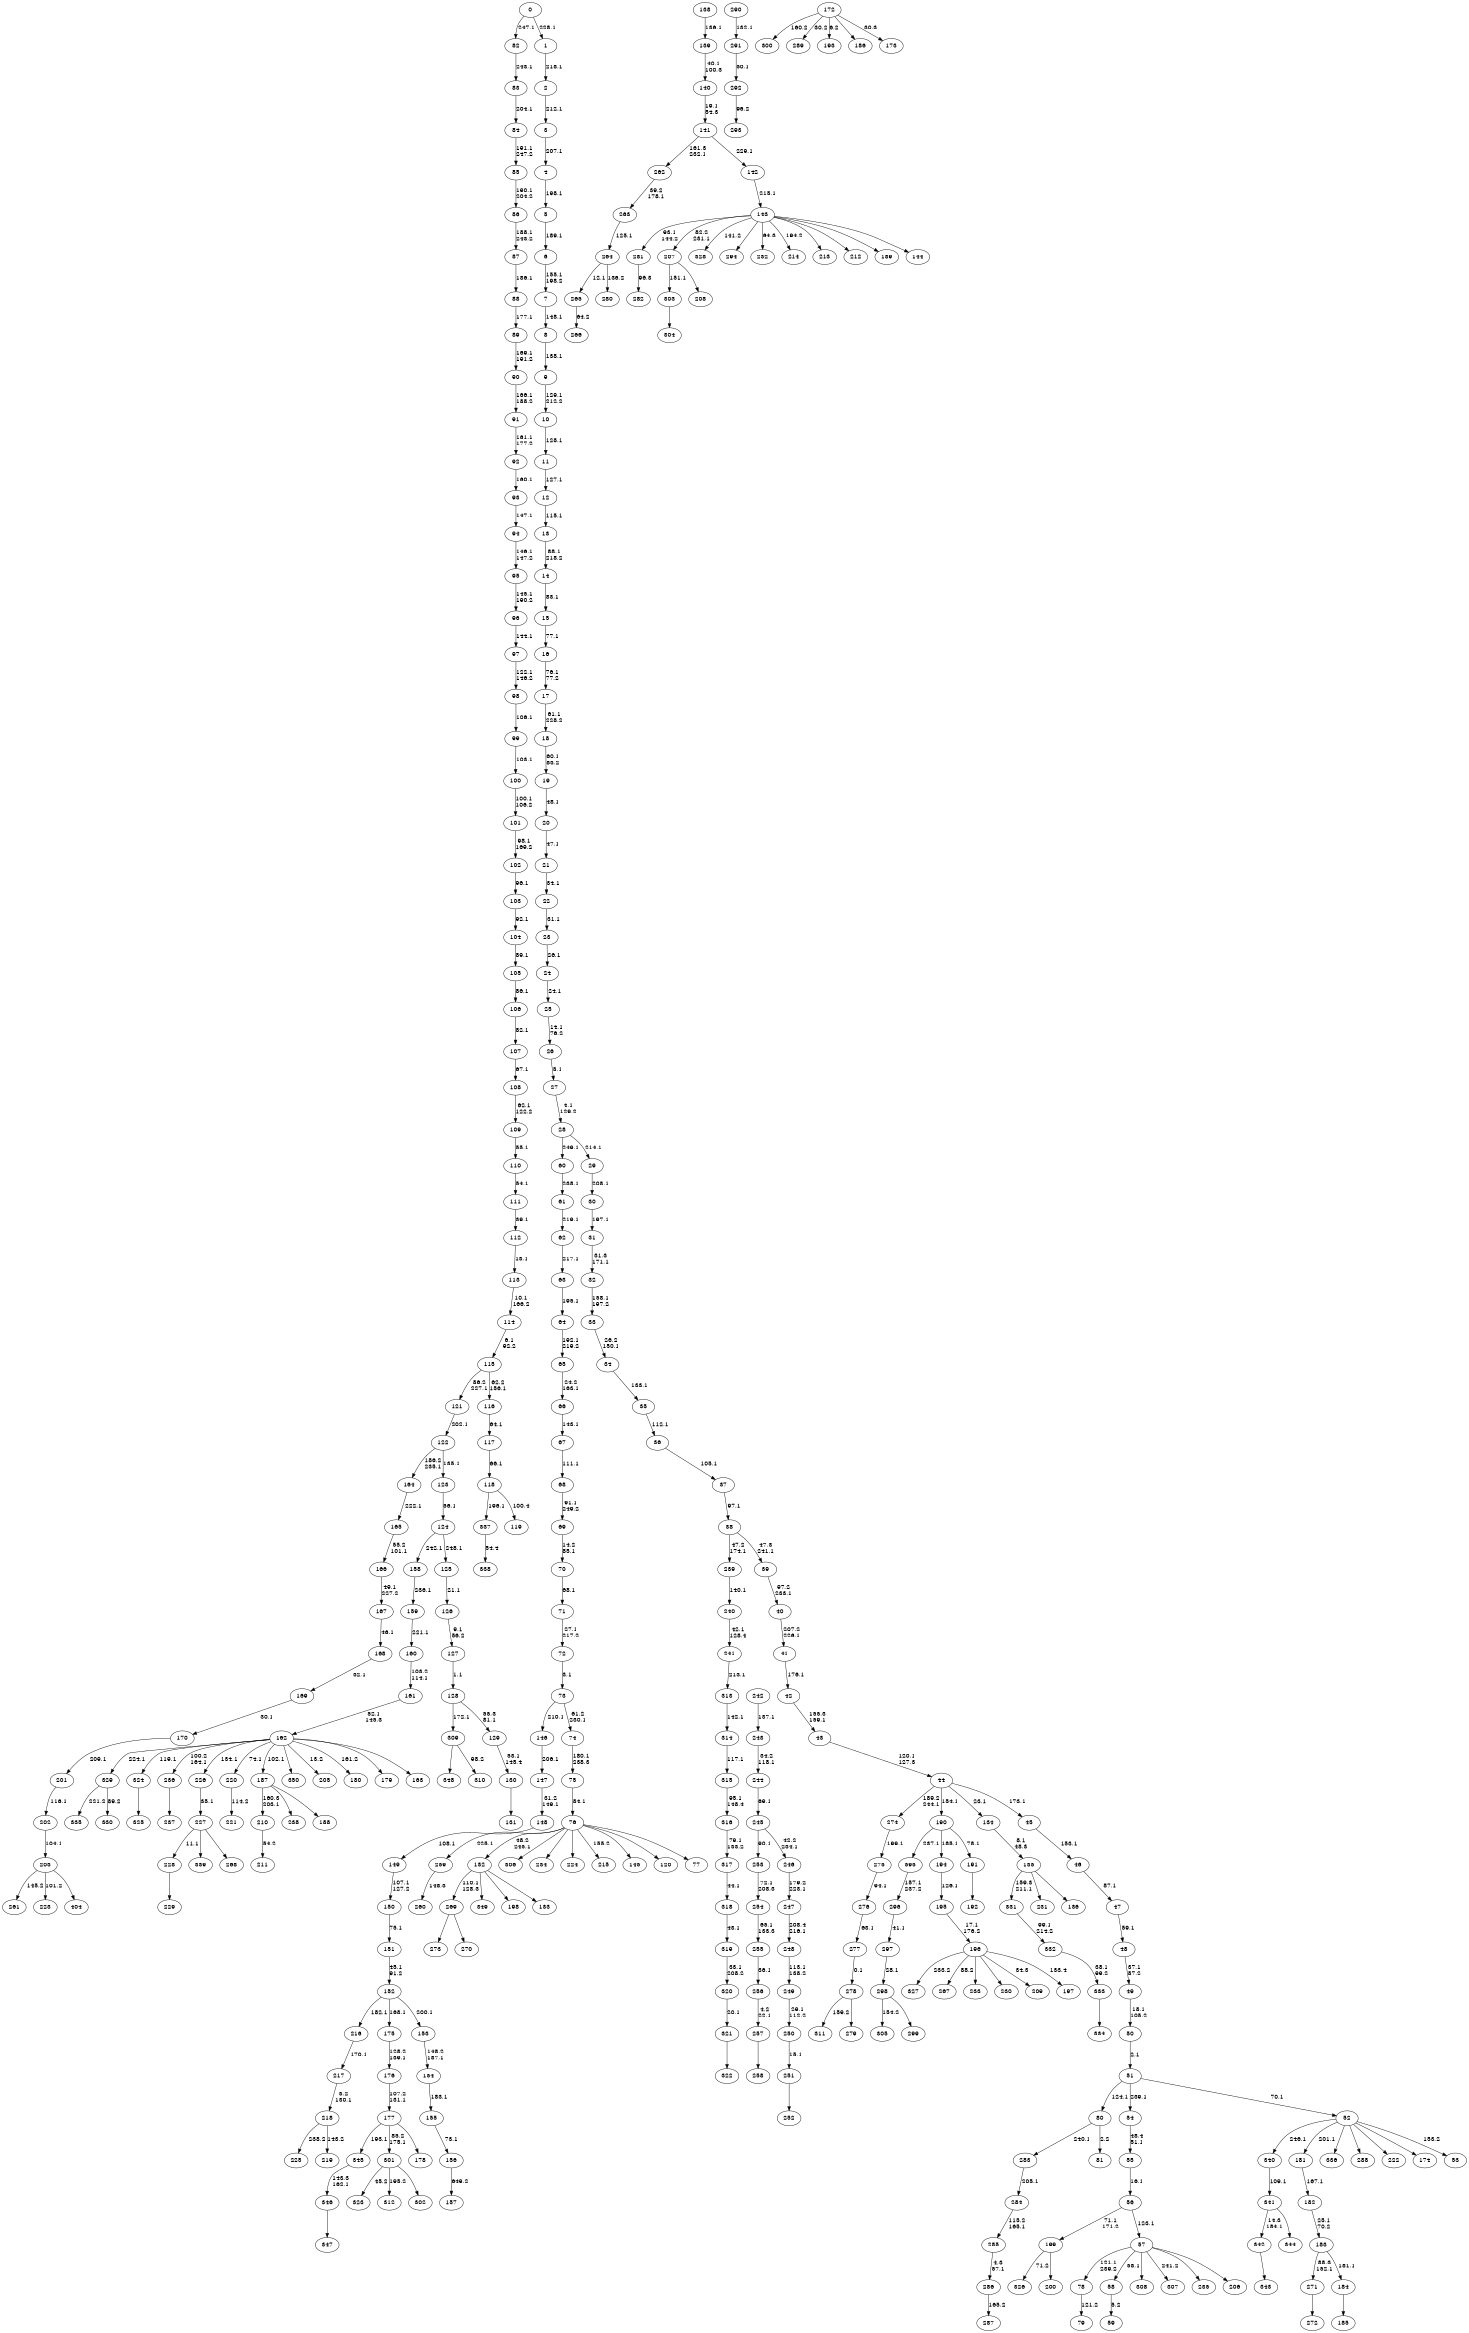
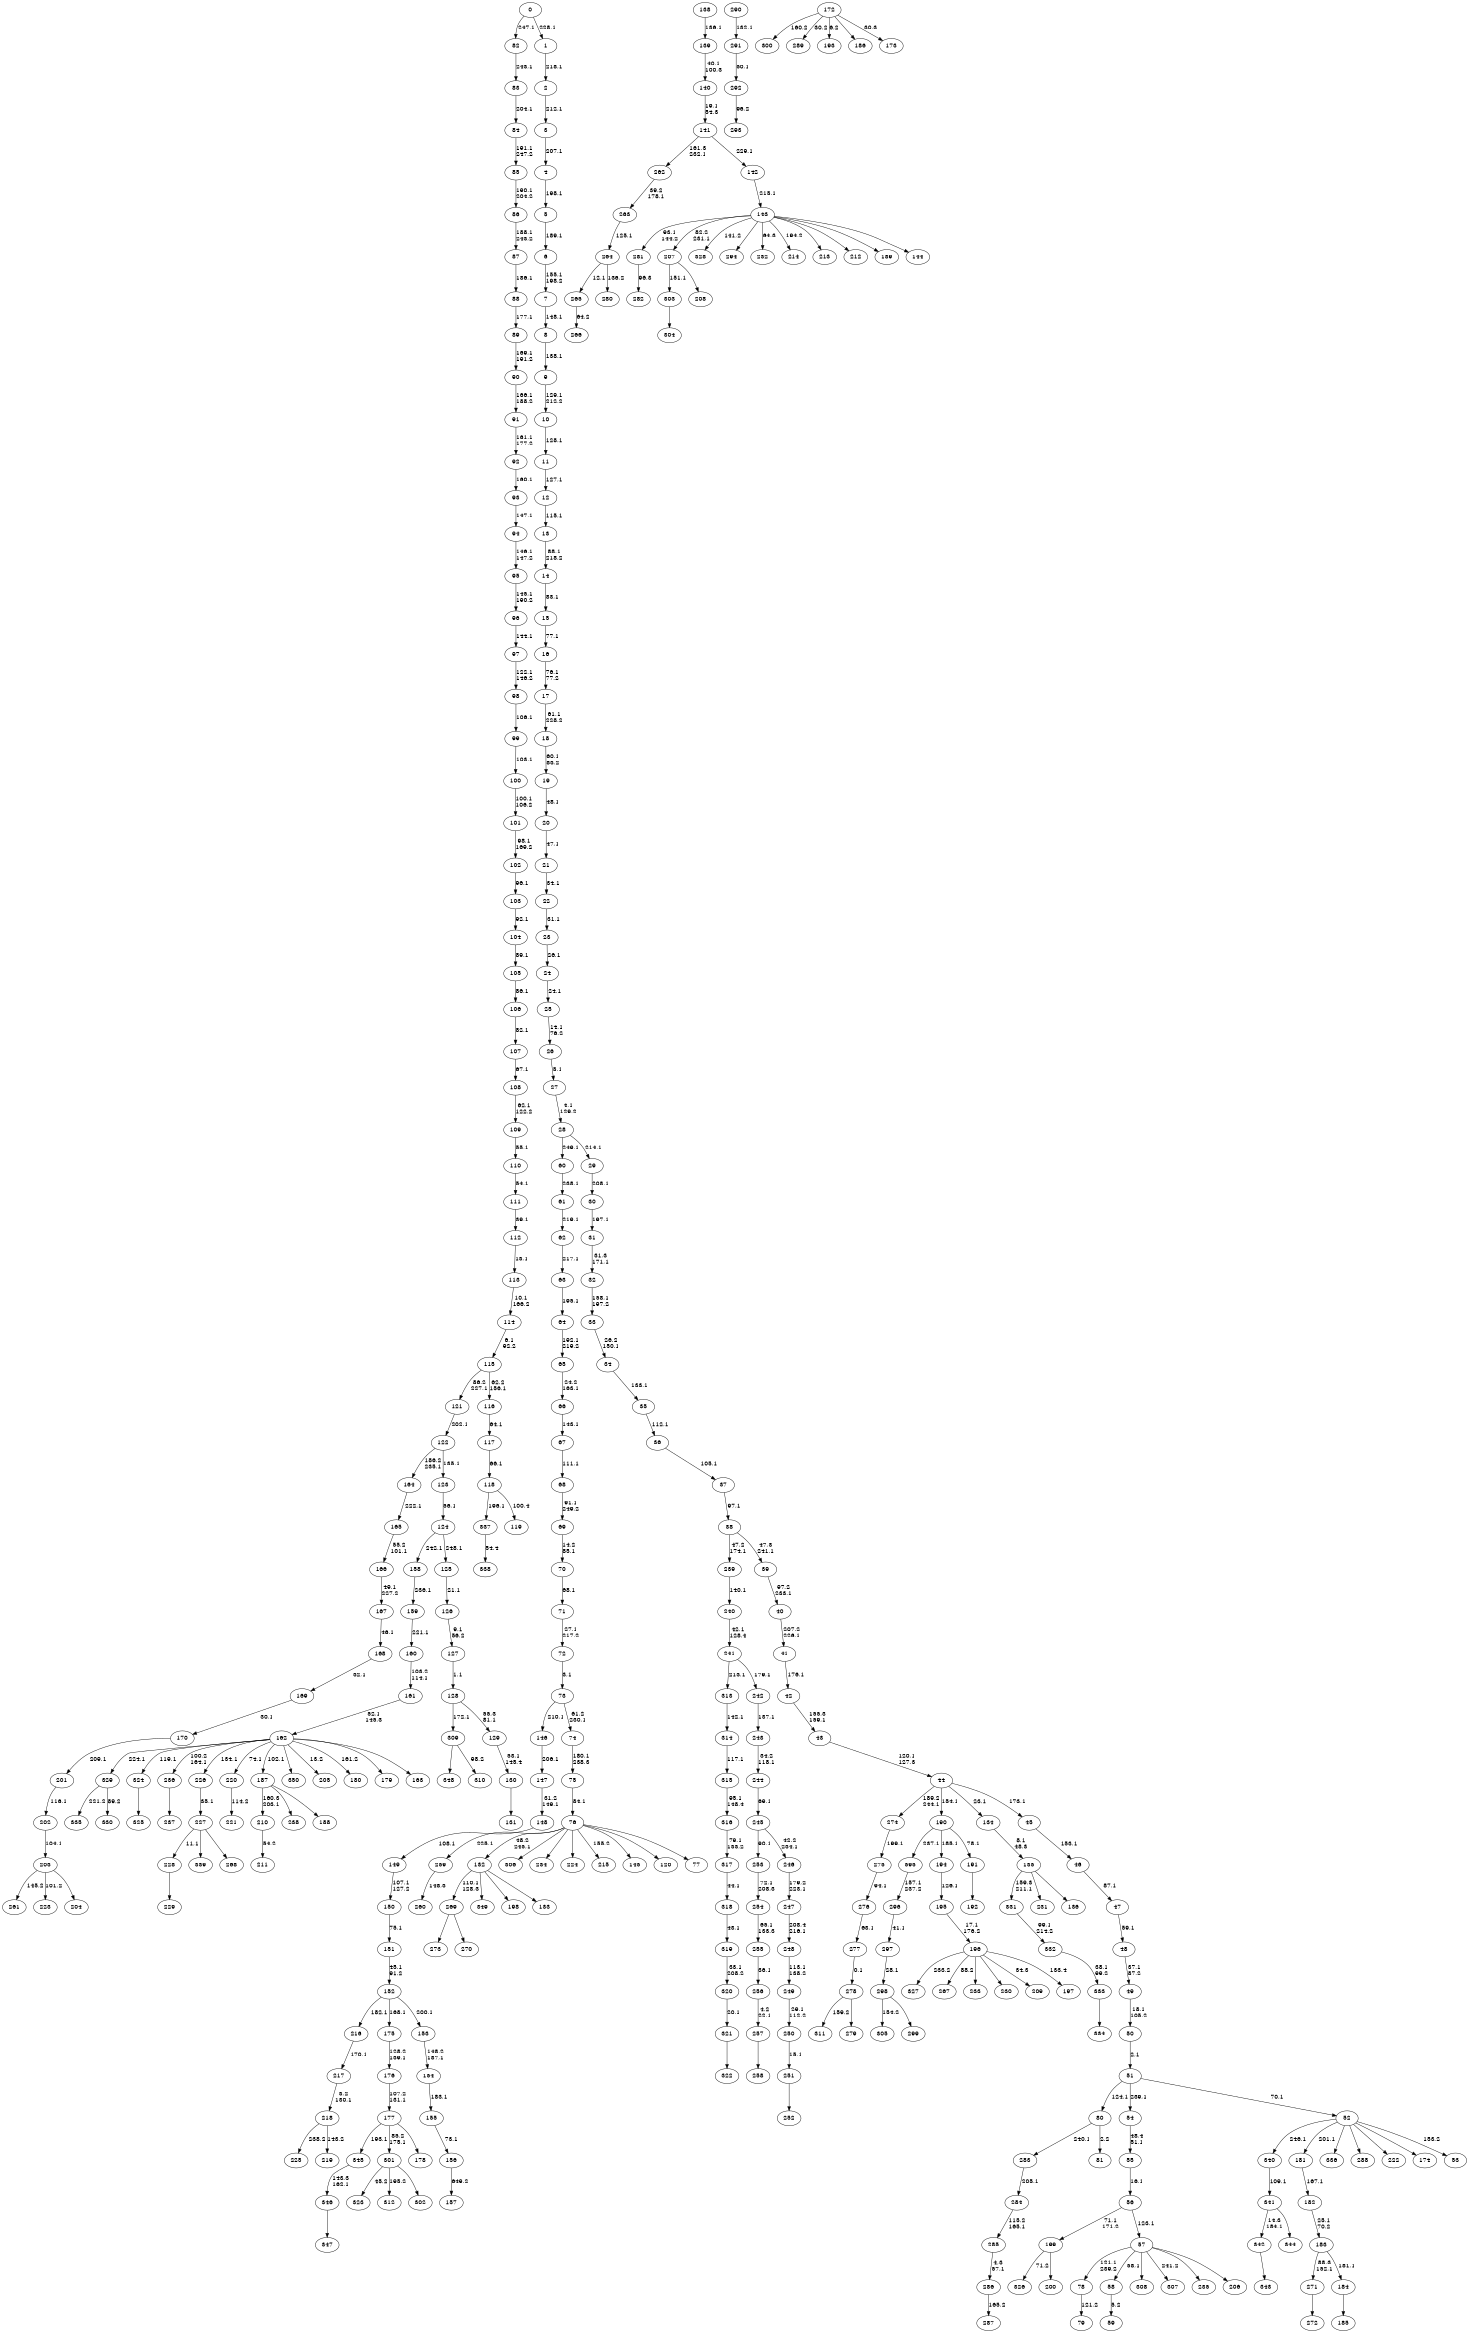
none -> (748, 1671)
(76, 1907) -> (76, 1907)
